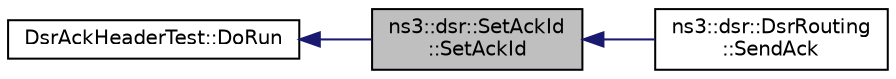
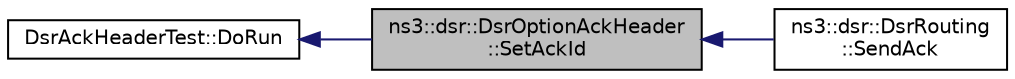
(477, 39) -> (537, 39)
